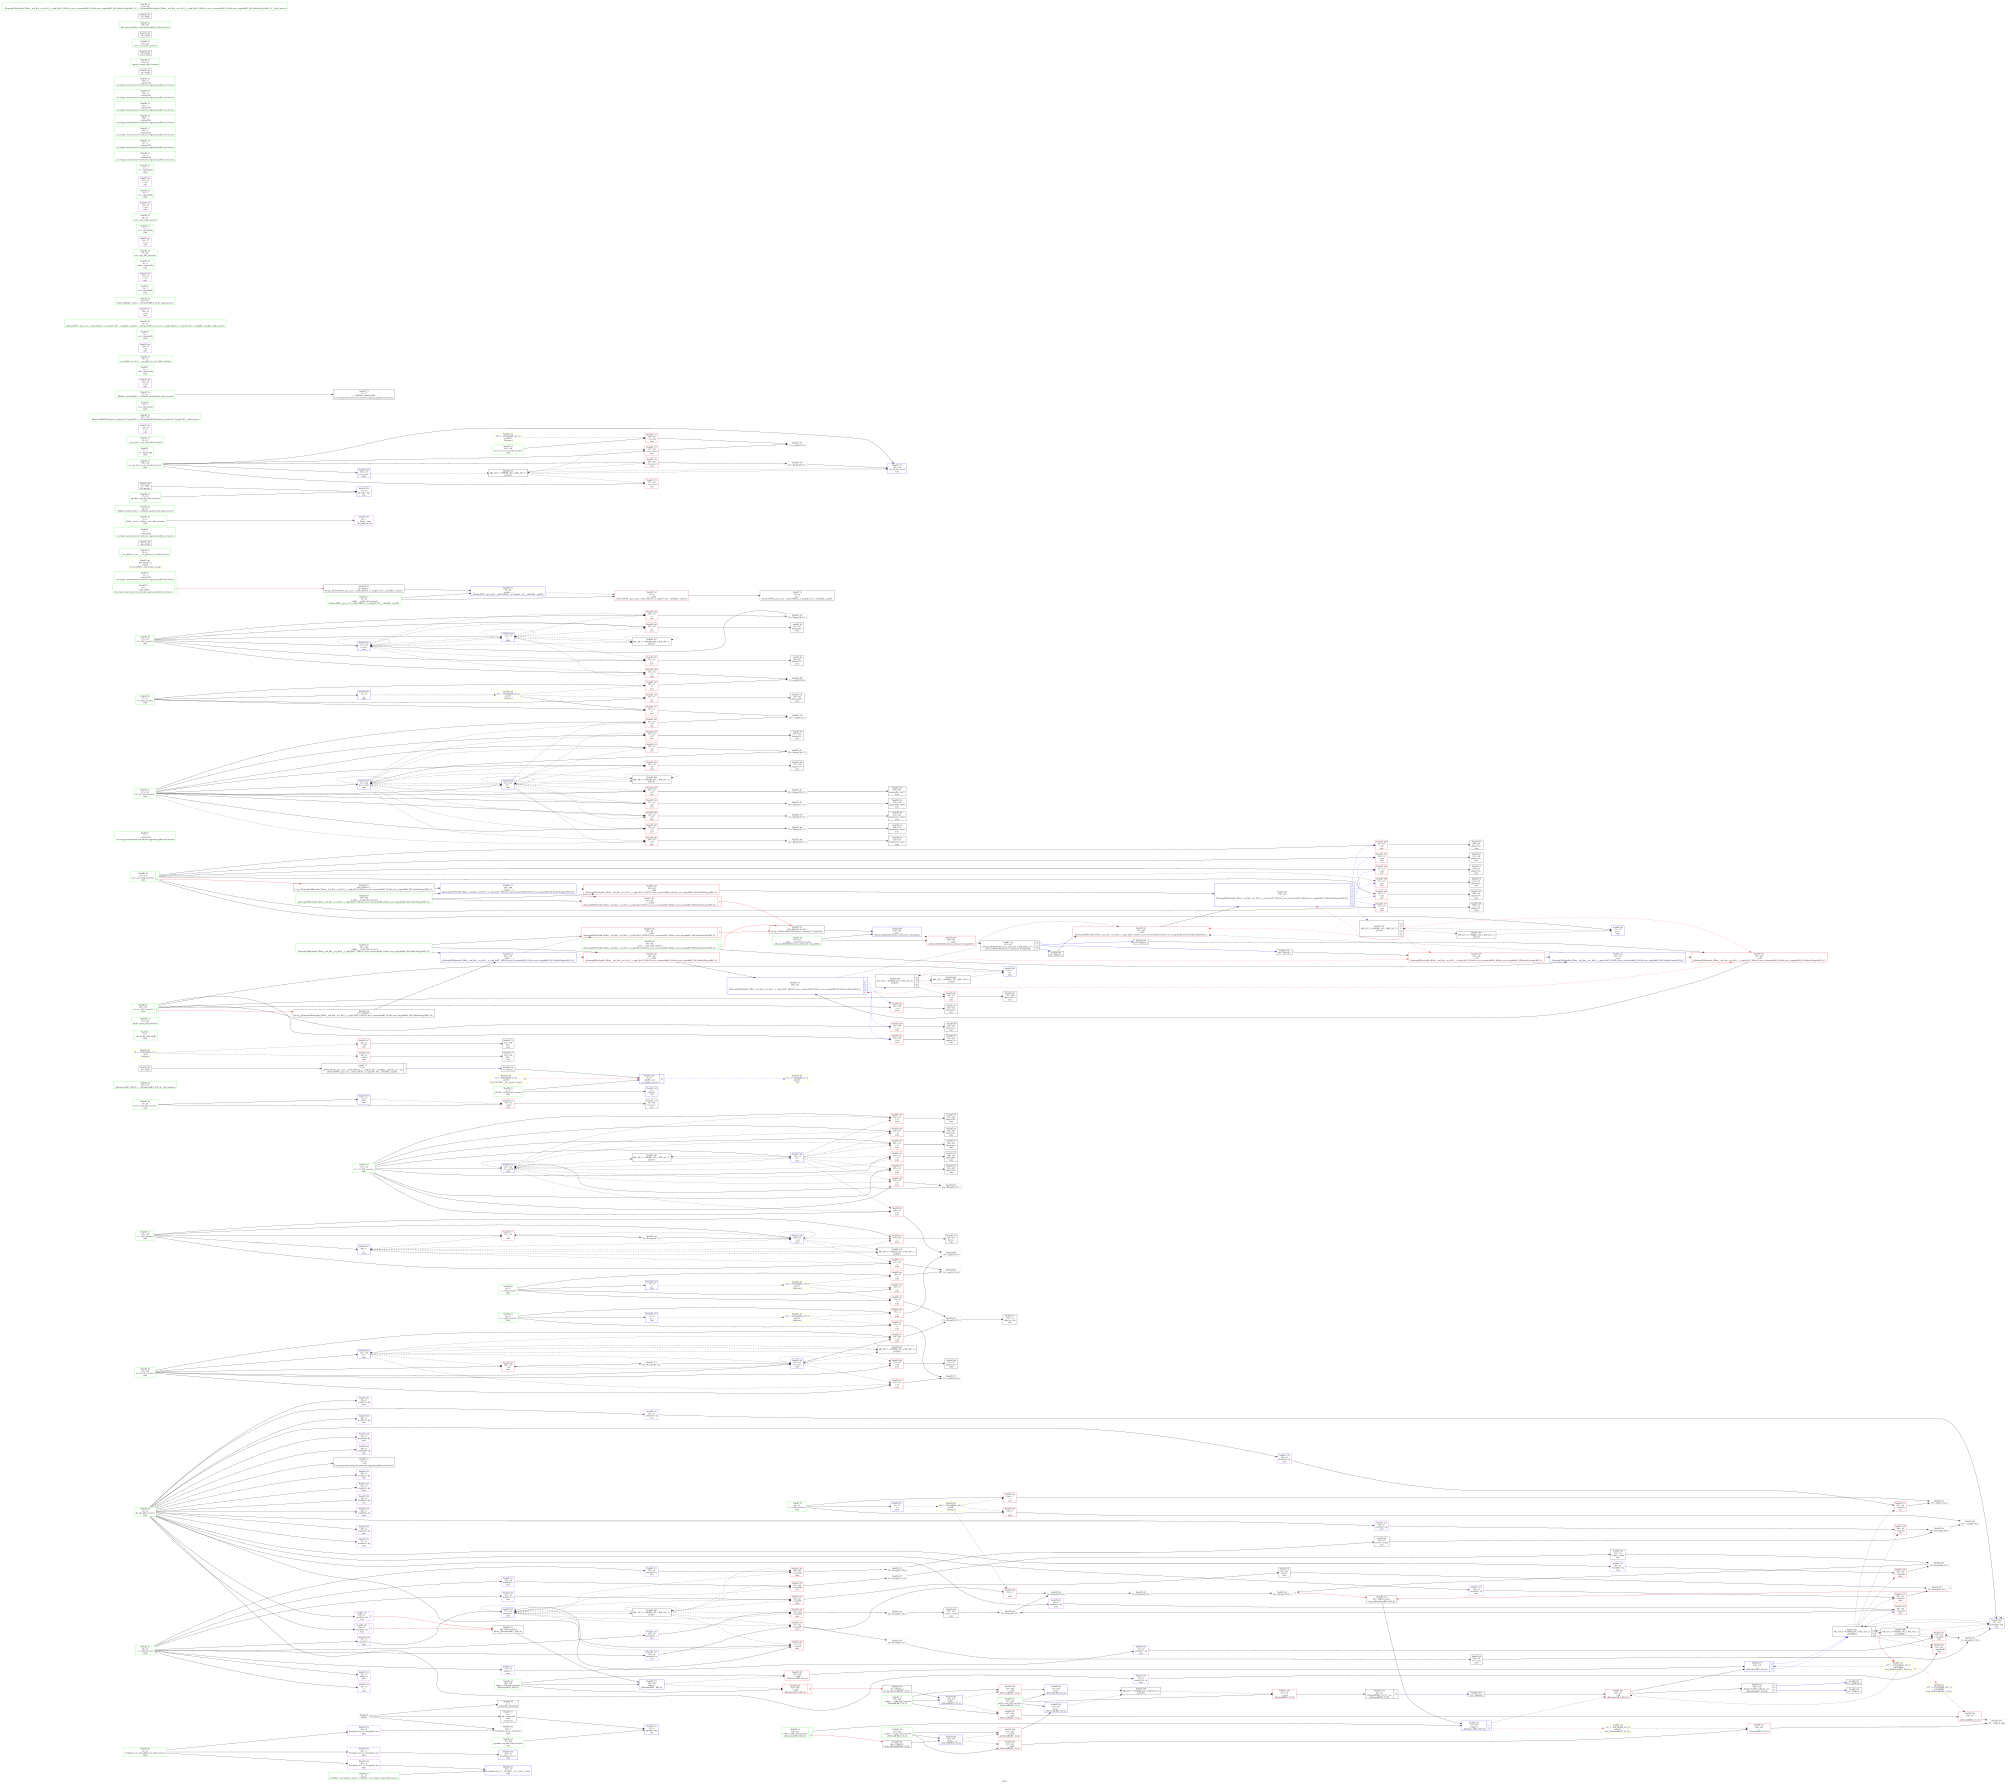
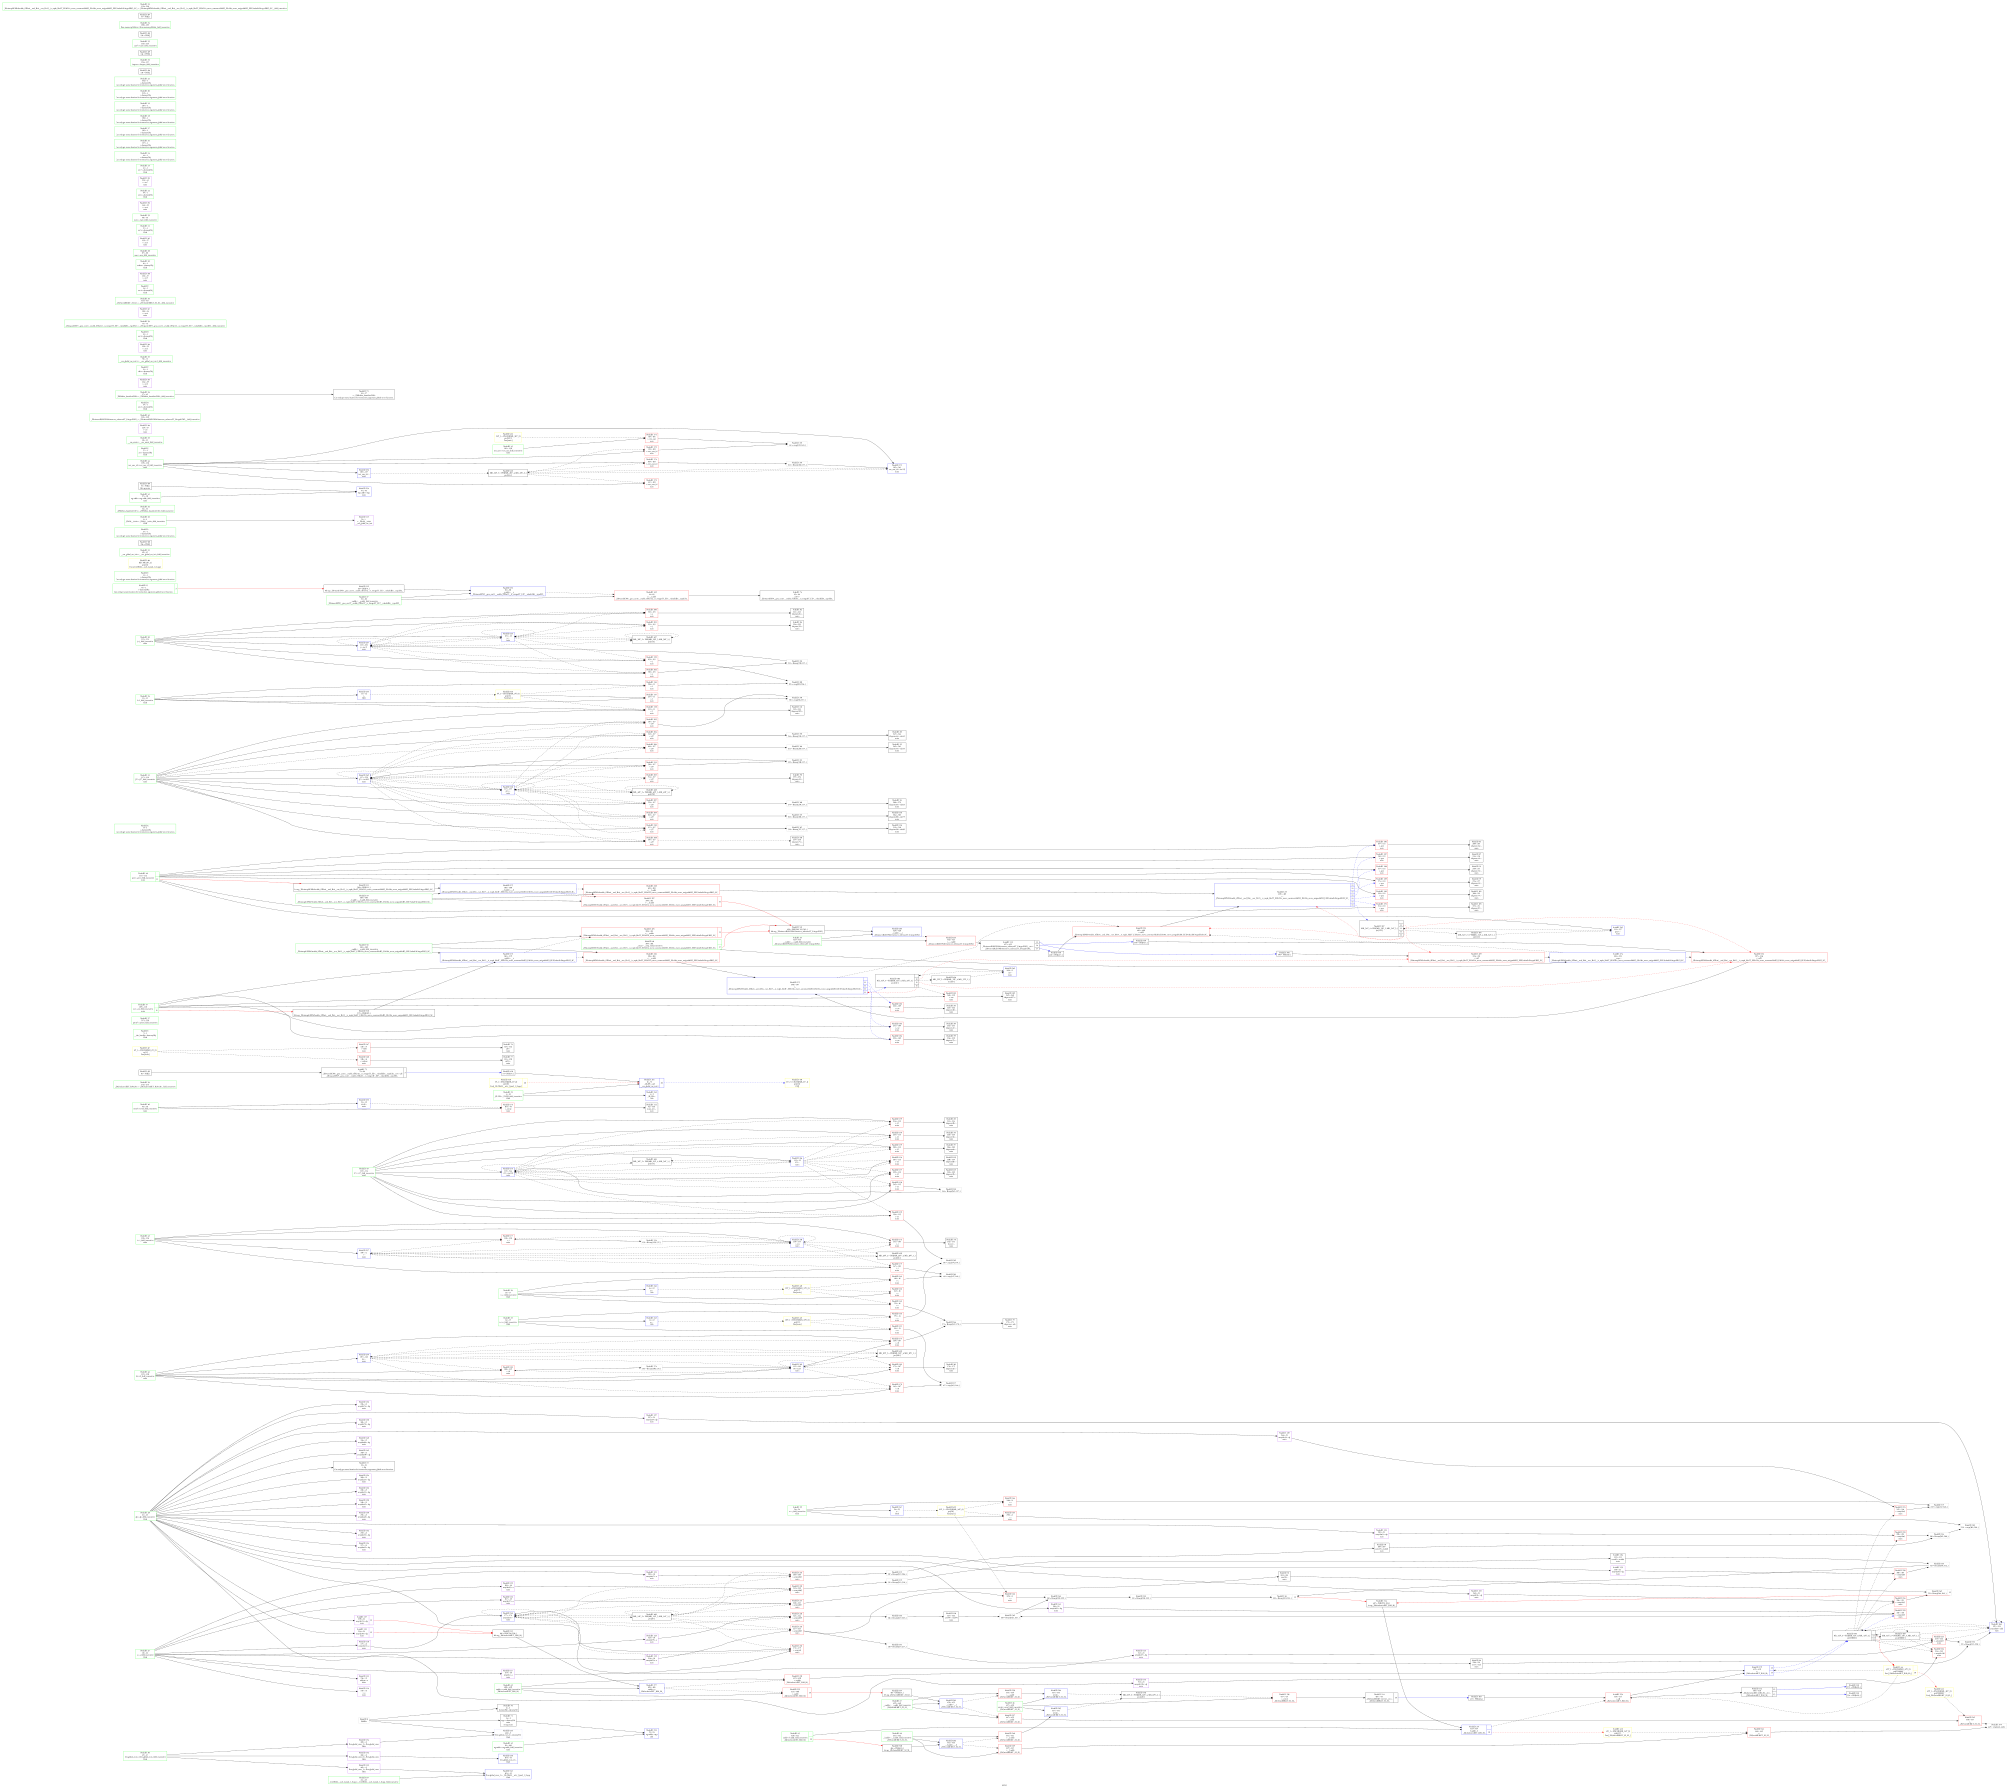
(398, 745) -> (397, 722)
(767, 874) -> (767, 874)
